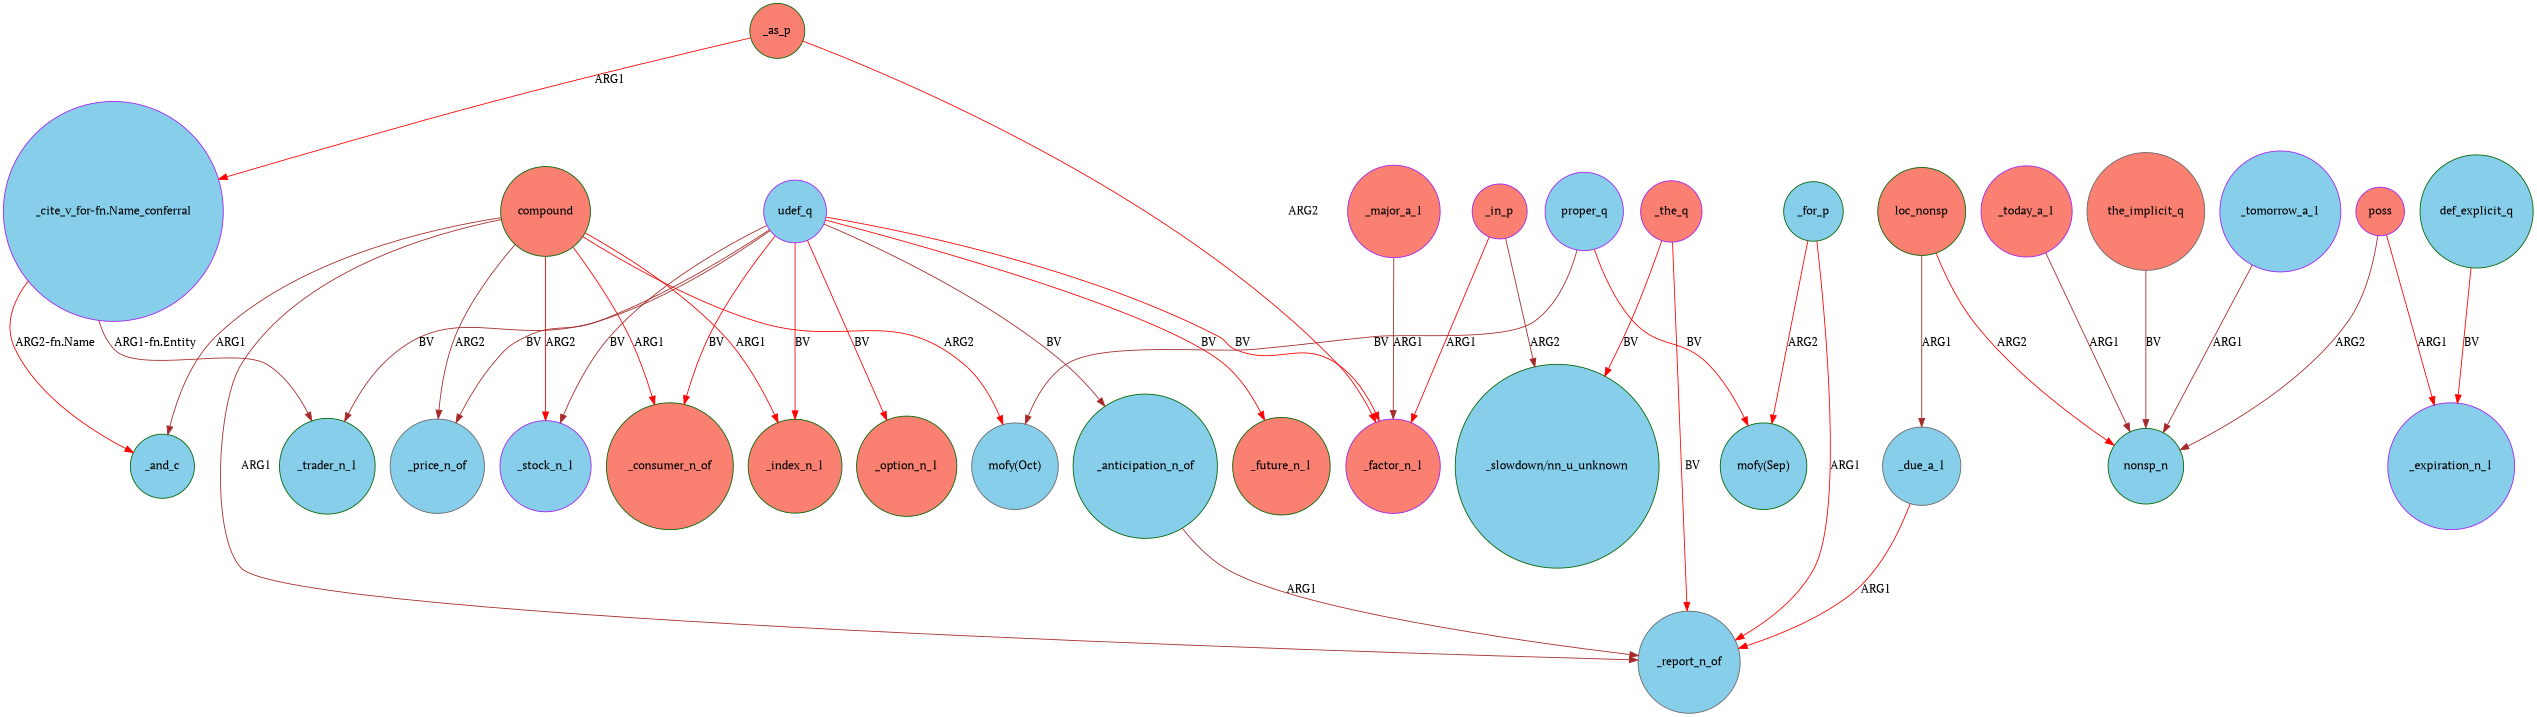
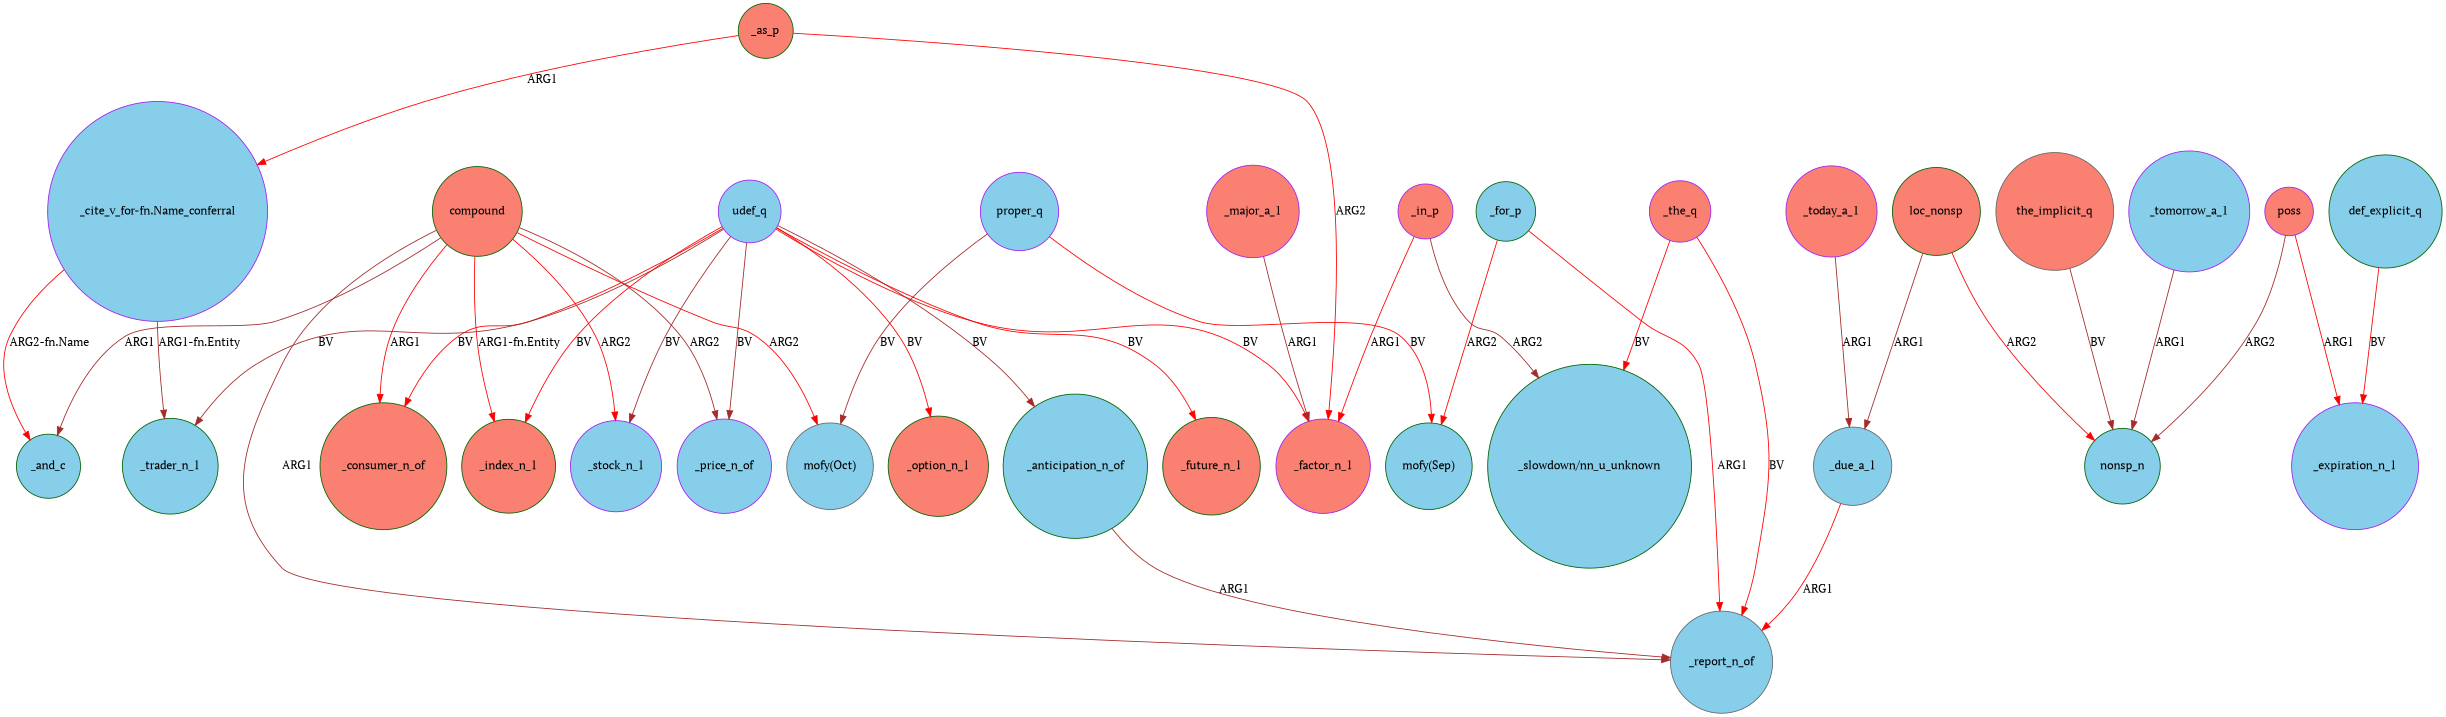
(2086, 338) -> (1842, 338)
(751, 343) -> (519, 343)
(437, 466) -> (724, 466)
